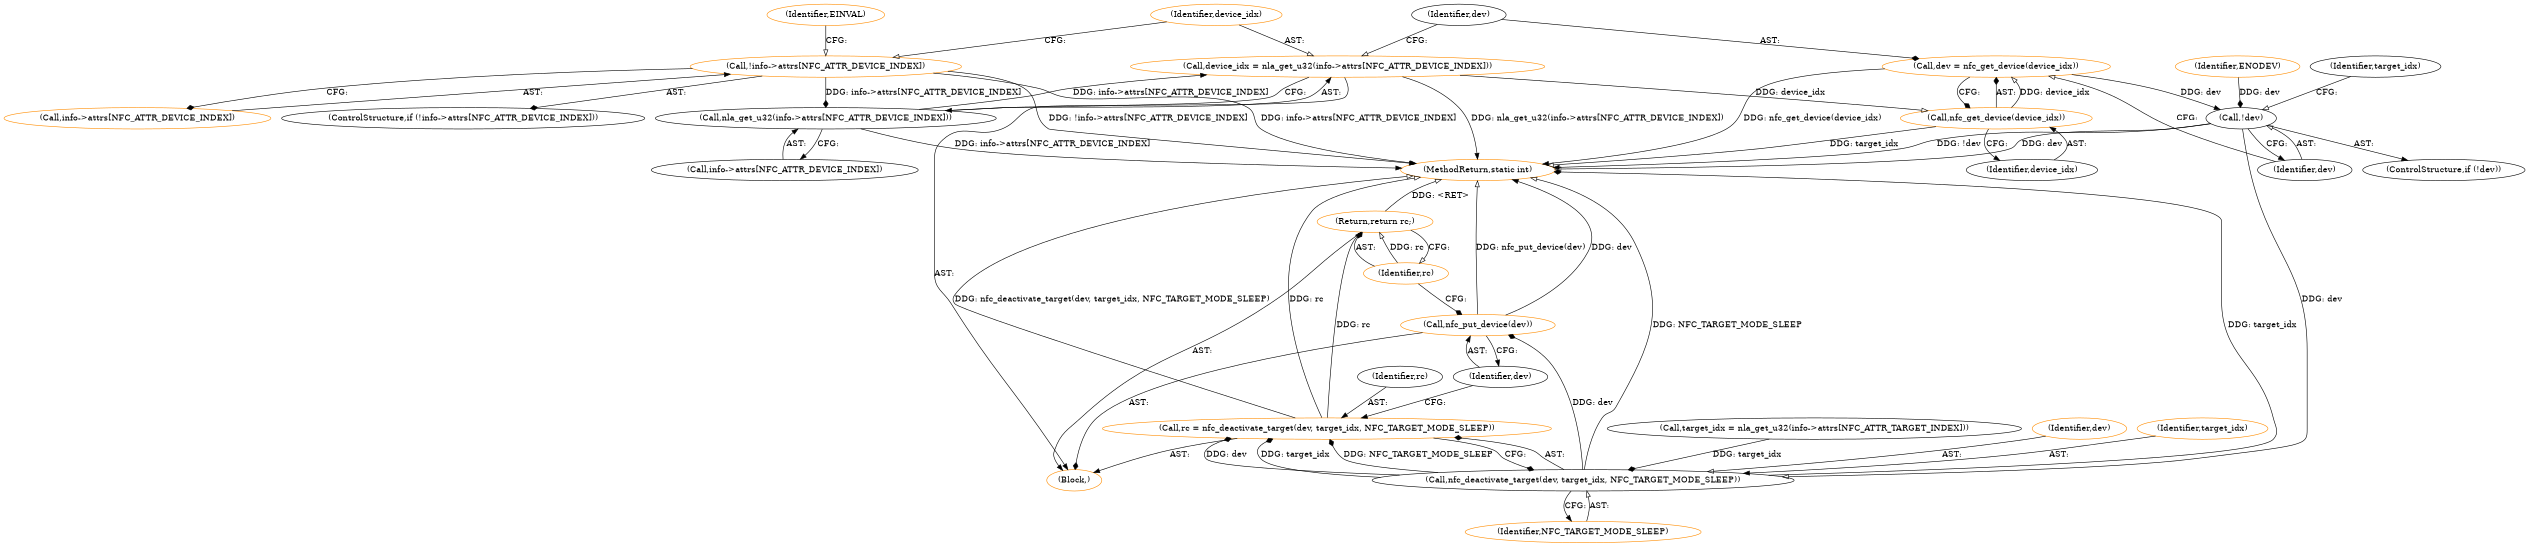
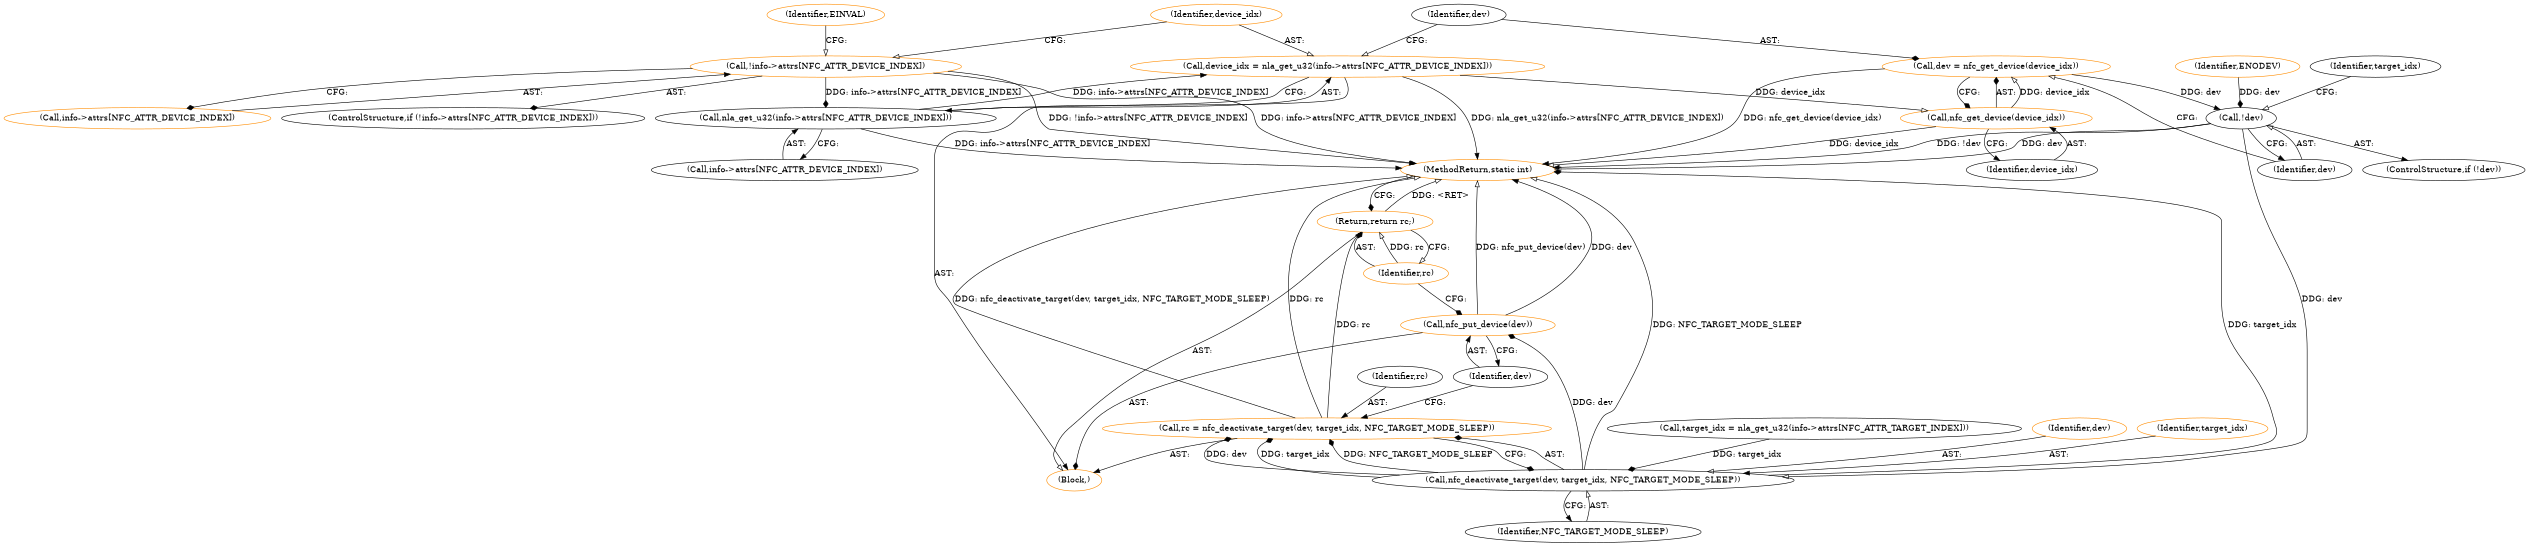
(1864, 144) -> (1864, 144)
none -> (1376, 190)
(1198, 344) -> (1198, 344)
(1583, 532) -> (1583, 532)
